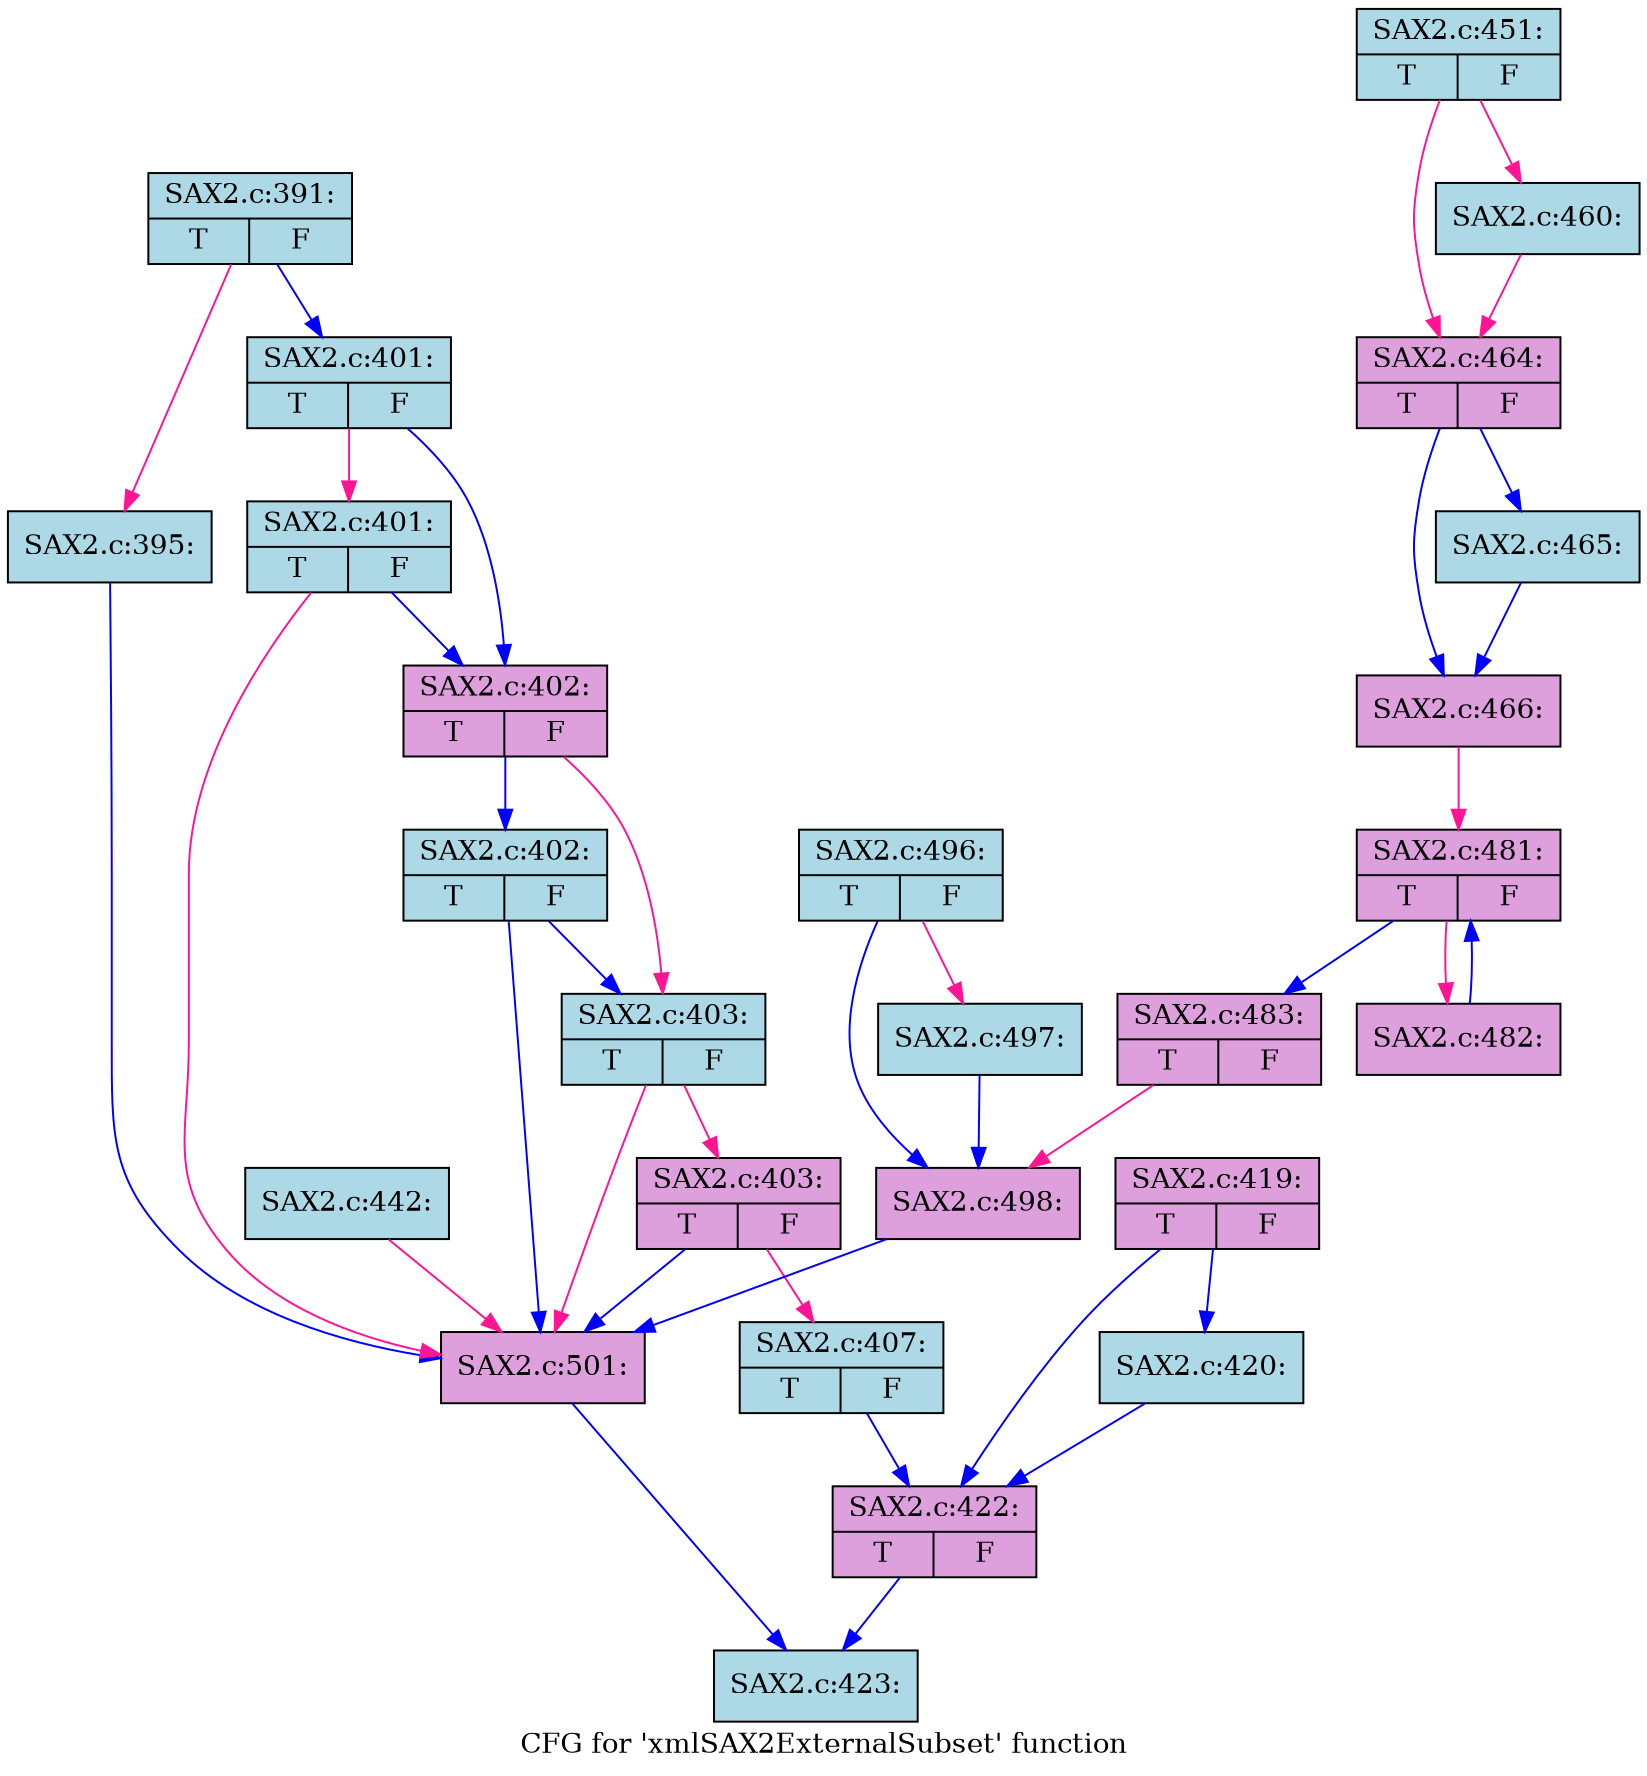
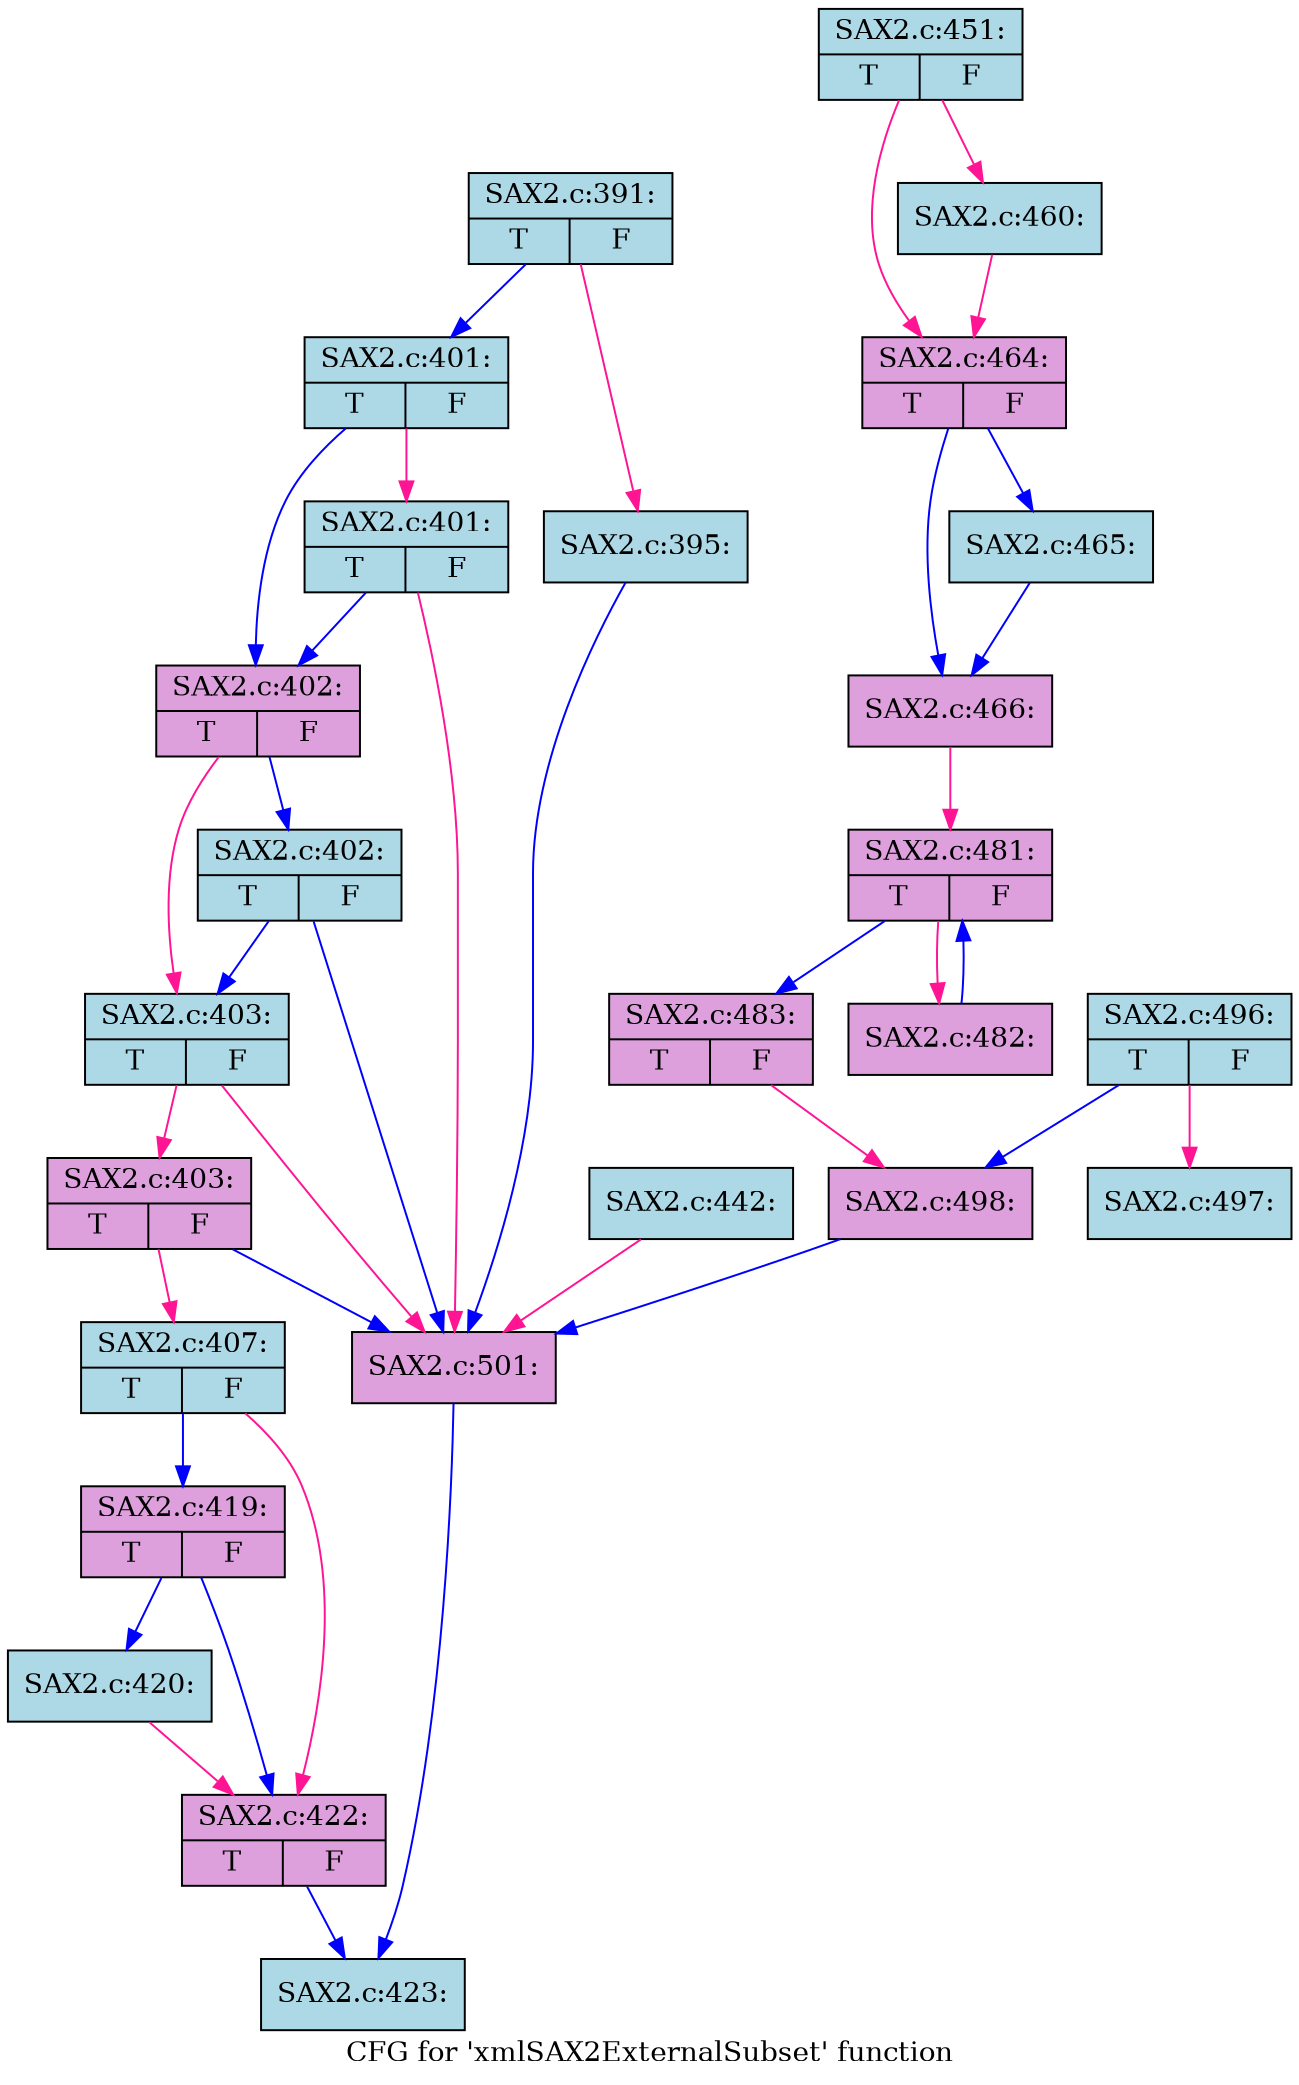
(979, 1111) -> none
none -> (183, 1440)
(1085, 1440) -> (183, 1752)
(883, 1441) -> (323, 1584)
